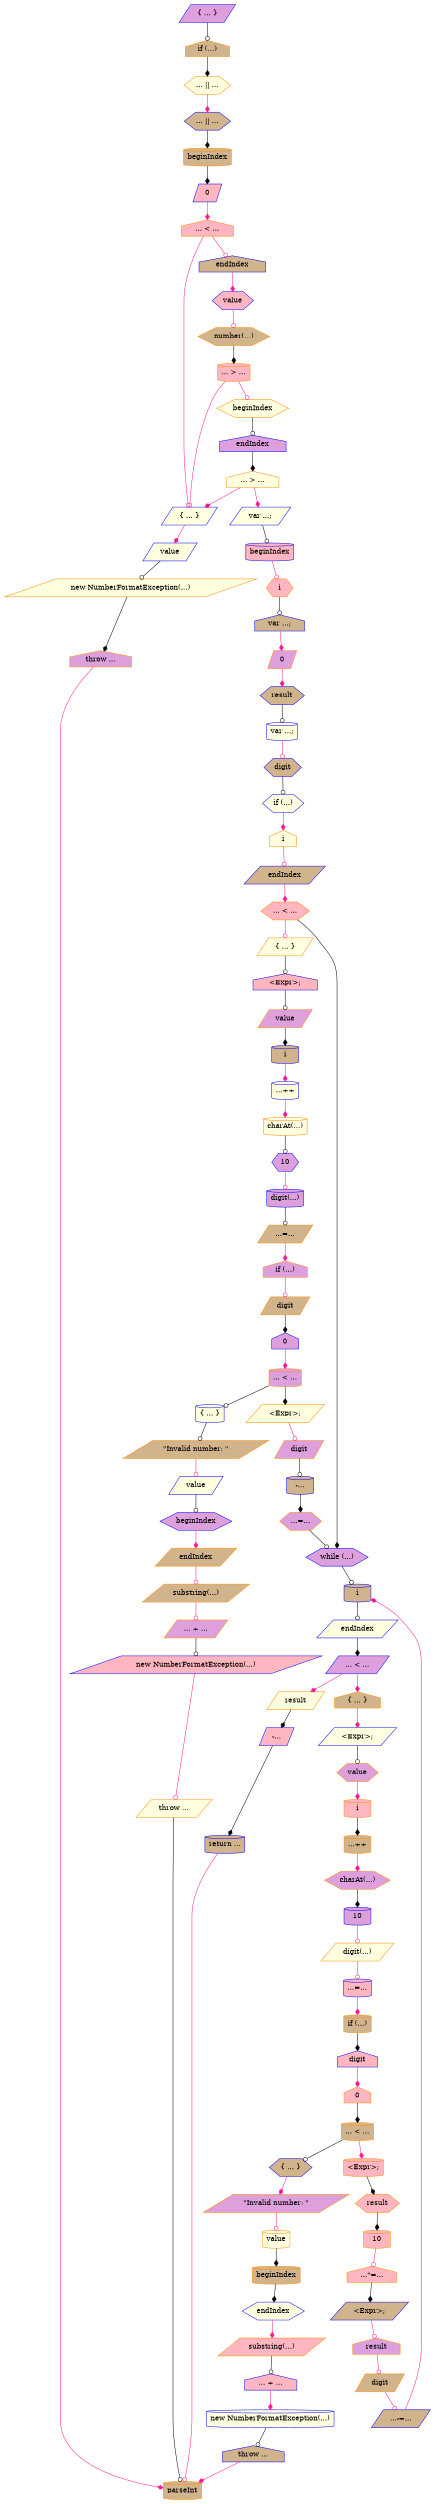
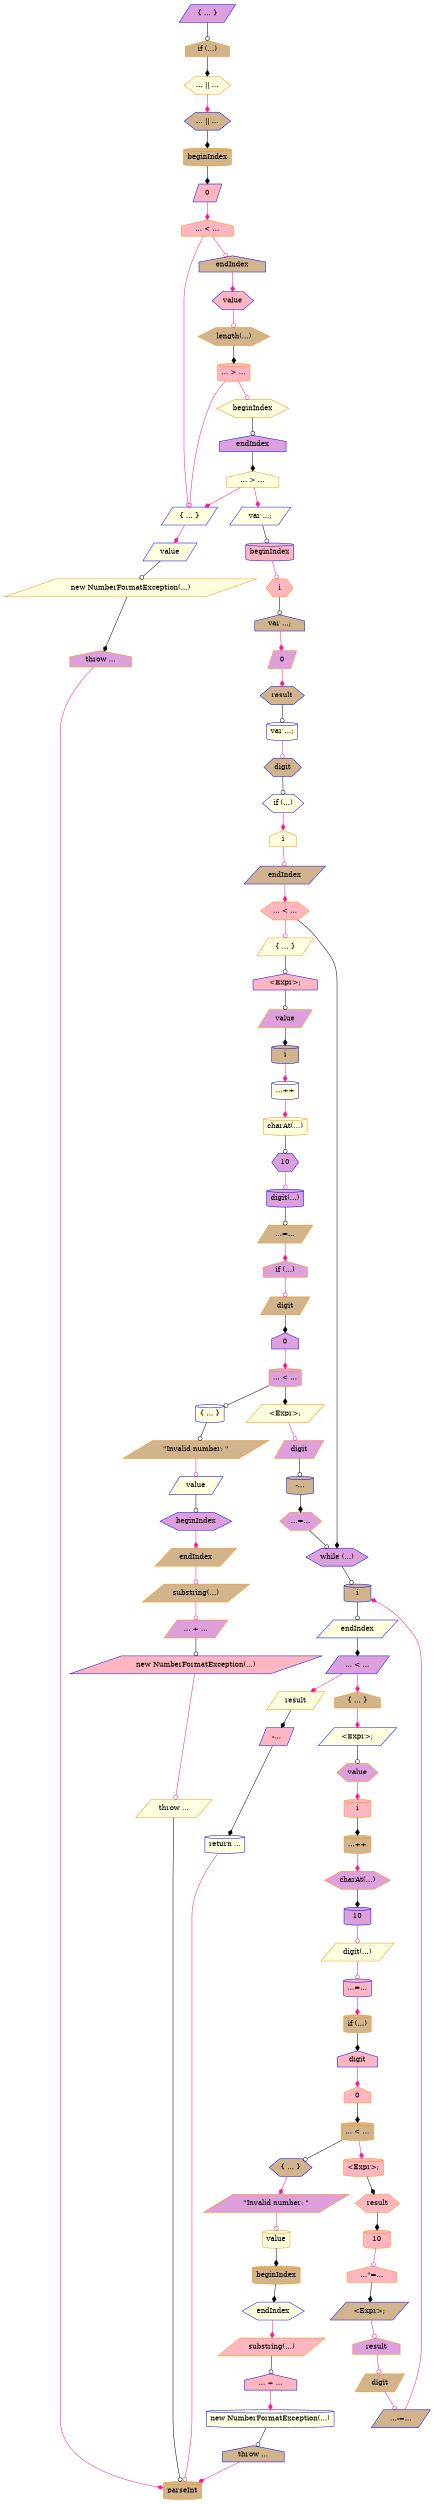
(234, 337) -> (234, 337)
(225, 1844) -> (225, 1844)
